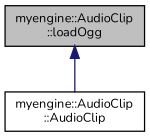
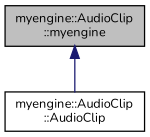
(75, 26) -> (75, 26)
